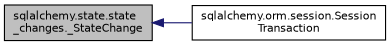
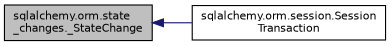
(78, 23) -> (78, 23)
